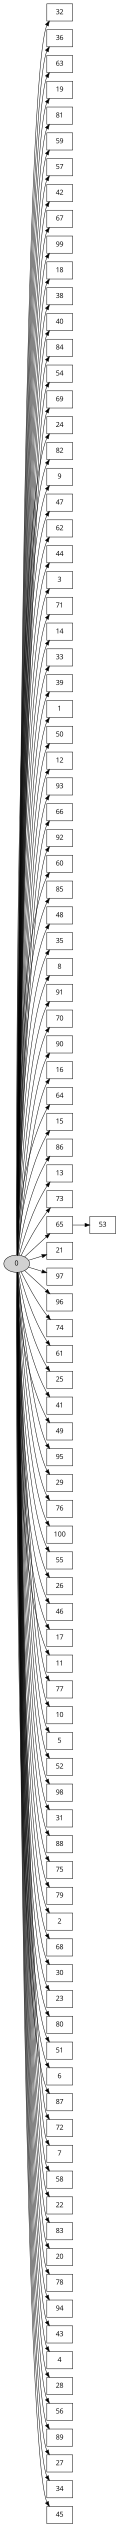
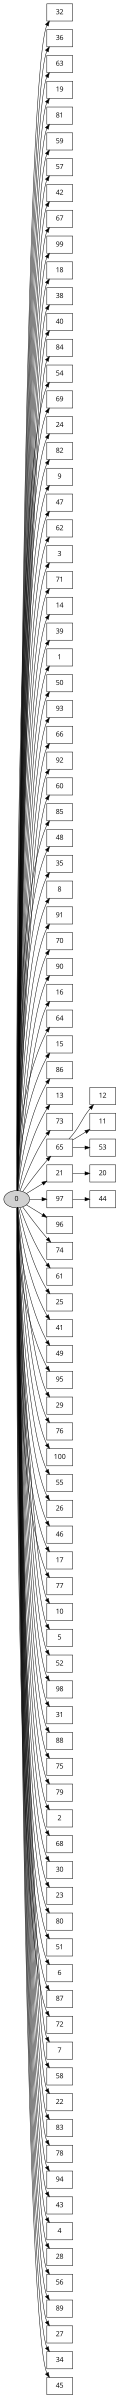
(60, 657) -> none
(21, 910) -> (79, 1199)
(25, 1014) -> (80, 1124)
(20, 1463) -> (79, 1136)
(25, 1759) -> (79, 1173)
